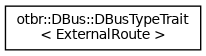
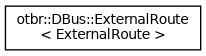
(103, 28) -> (103, 28)
